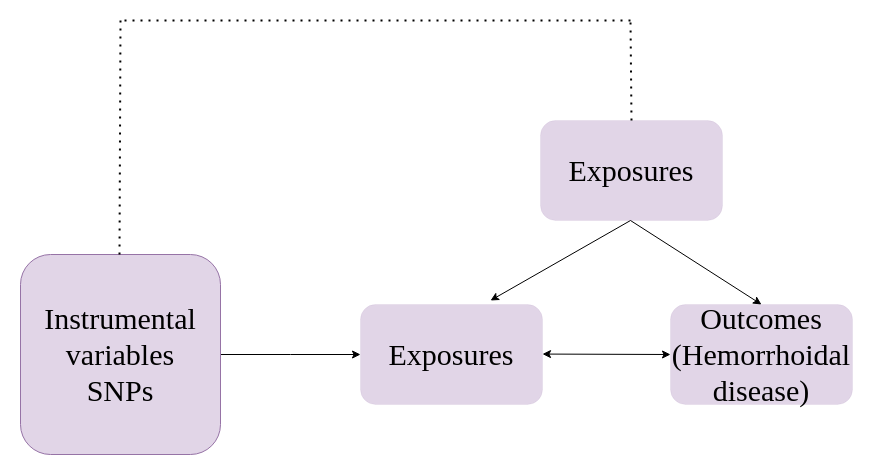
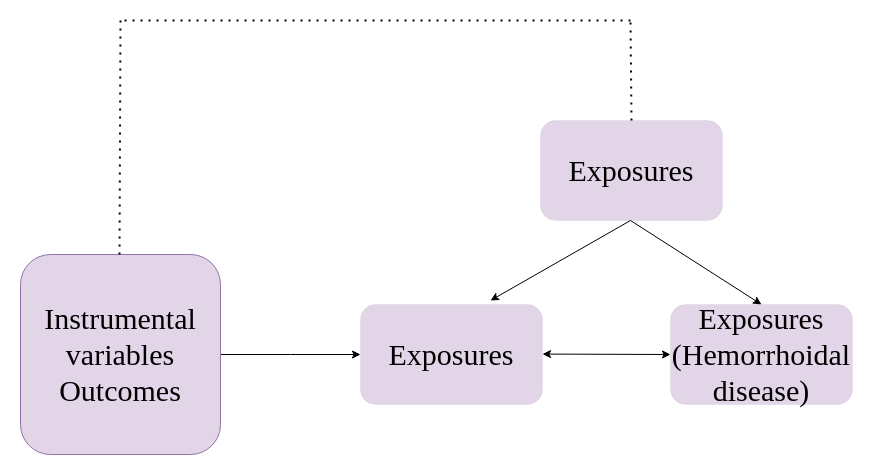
(121, 355) -> (121, 355)
(762, 355) -> (762, 355)
